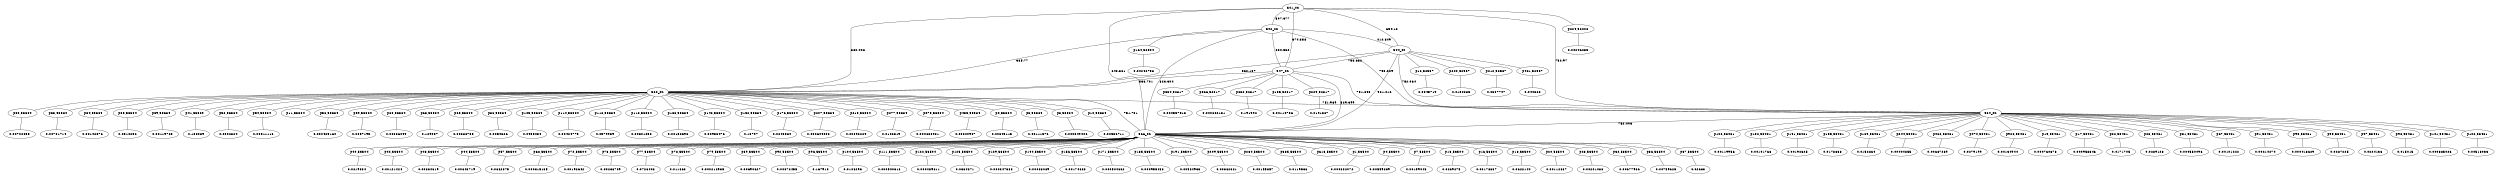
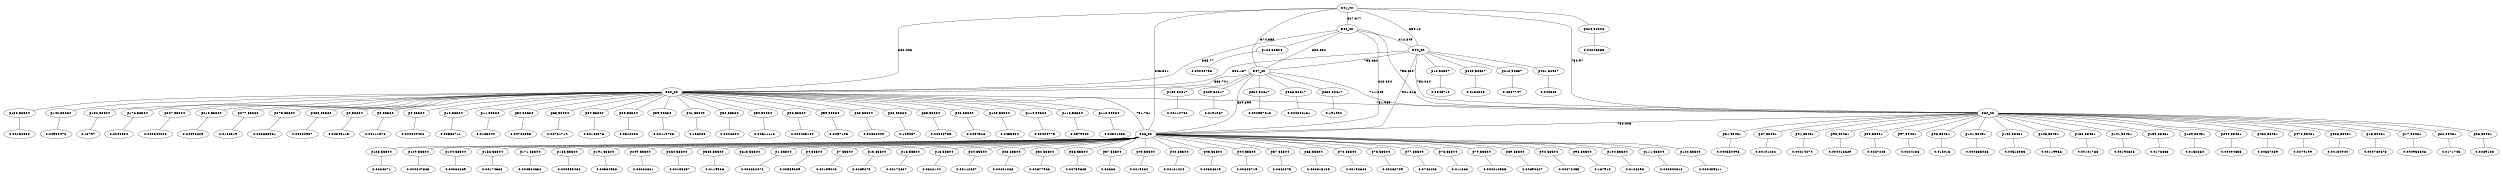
(1364, 92) -> (1377, 92)
none -> (486, 134)
